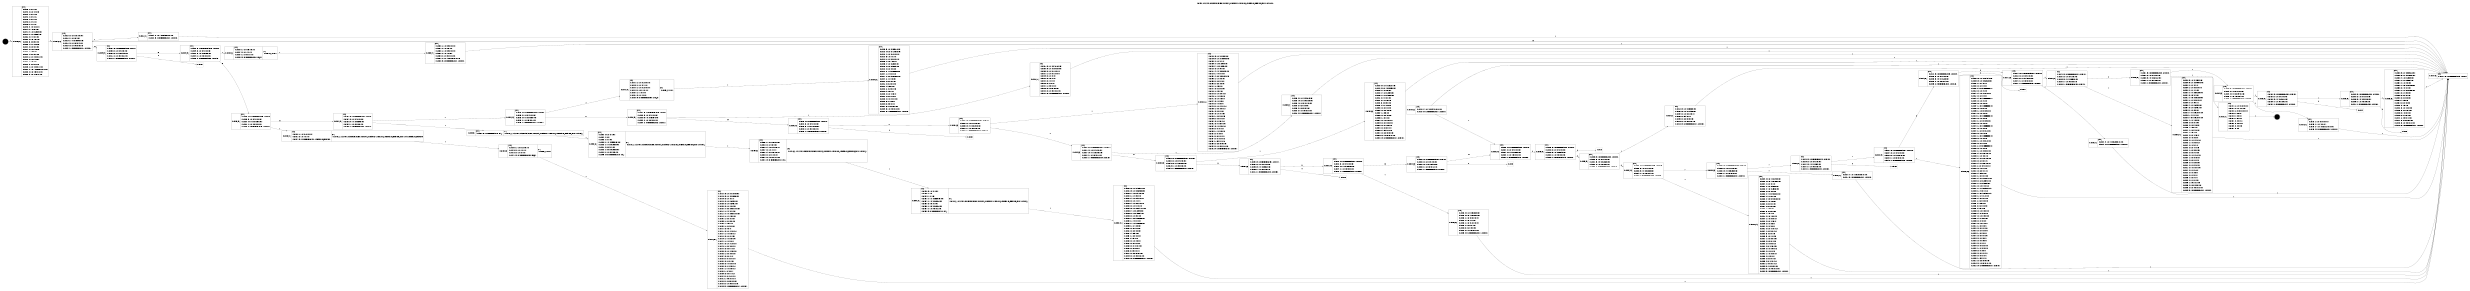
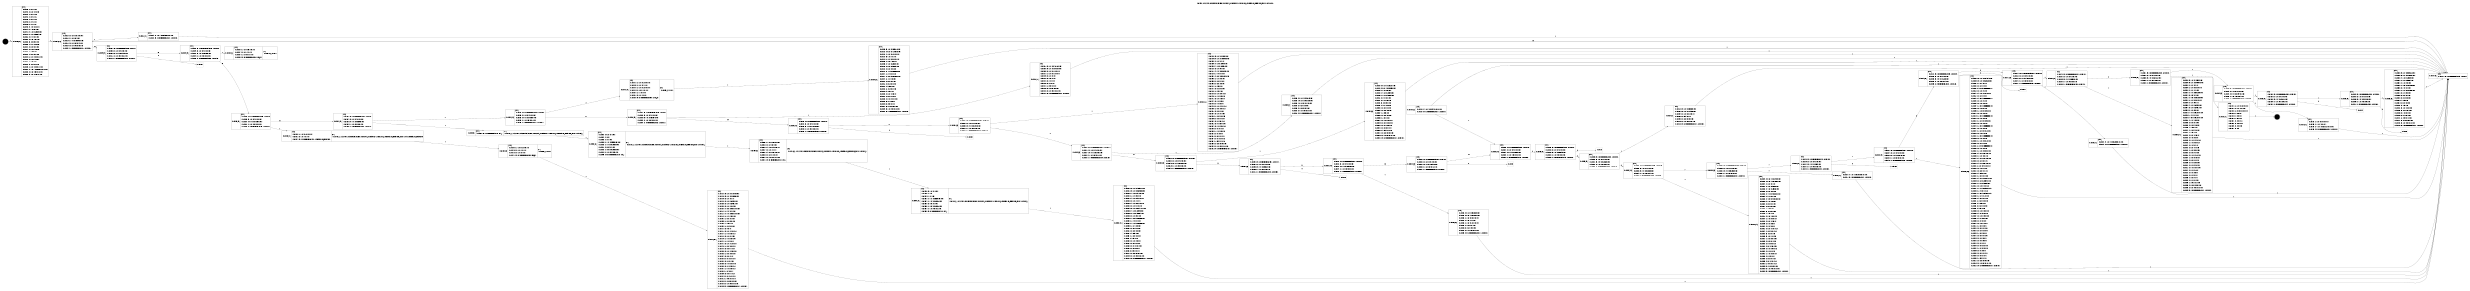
(445, 53) -> none
